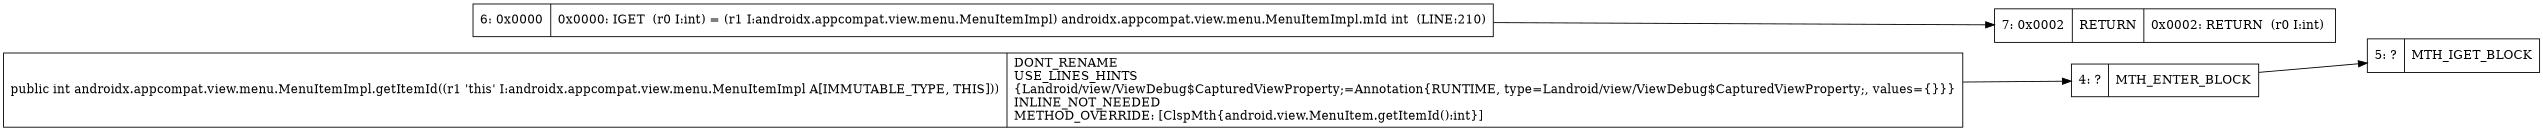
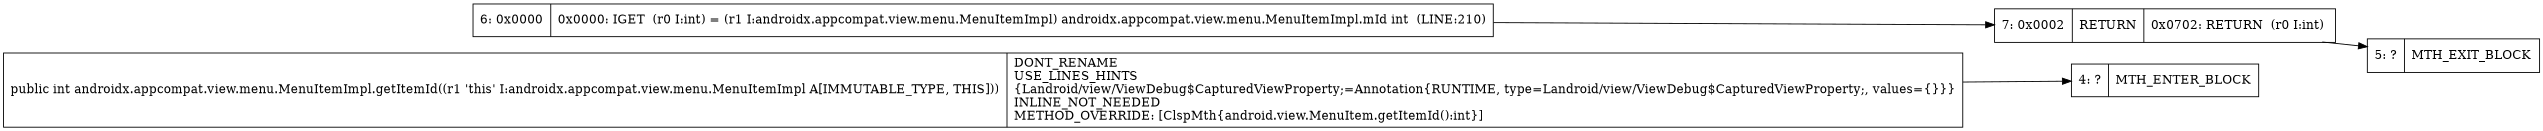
(2240, 25) -> (2240, 25)
(2472, 55) -> (2472, 55)
(2309, 68) -> (2340, 44)
